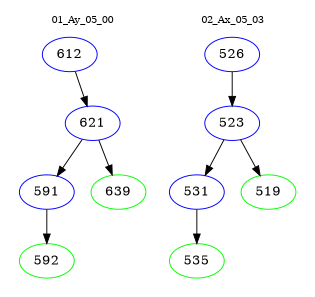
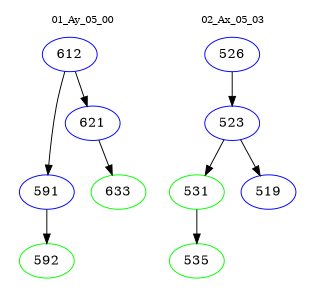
(72, 154) -> (54, 118)
(118, 192) -> (118, 192)
(197, 192) -> (197, 192)
(269, 192) -> (269, 192)
